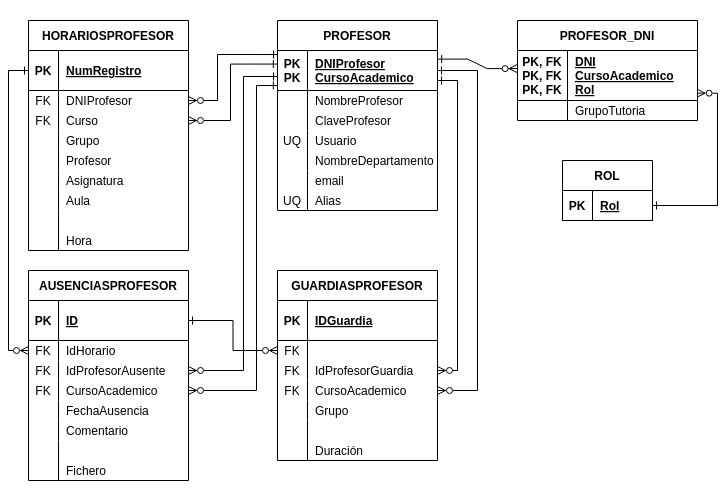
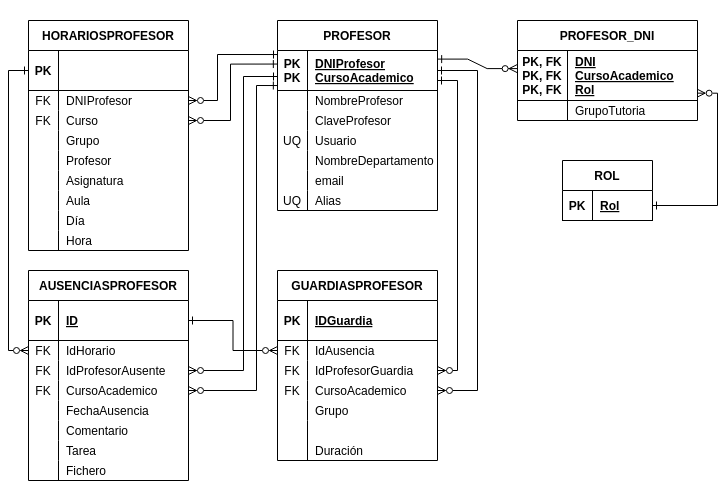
(124, 71) -> none
none -> (124, 221)
none -> (373, 351)
none -> (124, 451)
